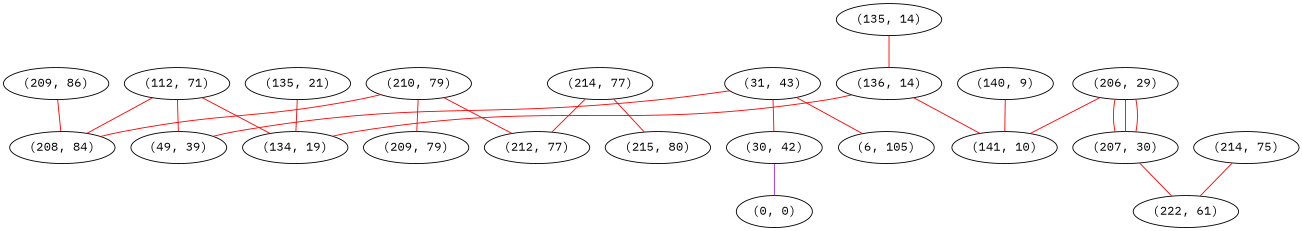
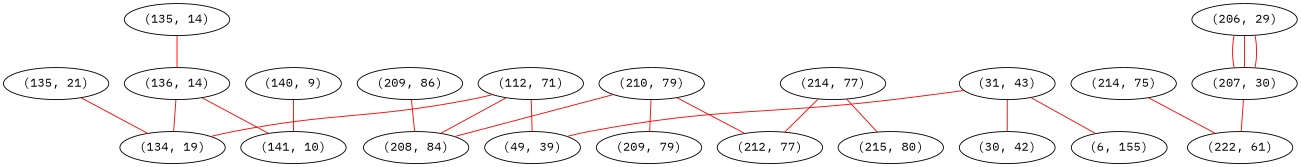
(1065, 116) -> none
(886, 148) -> (1119, 148)
(774, 212) -> none
